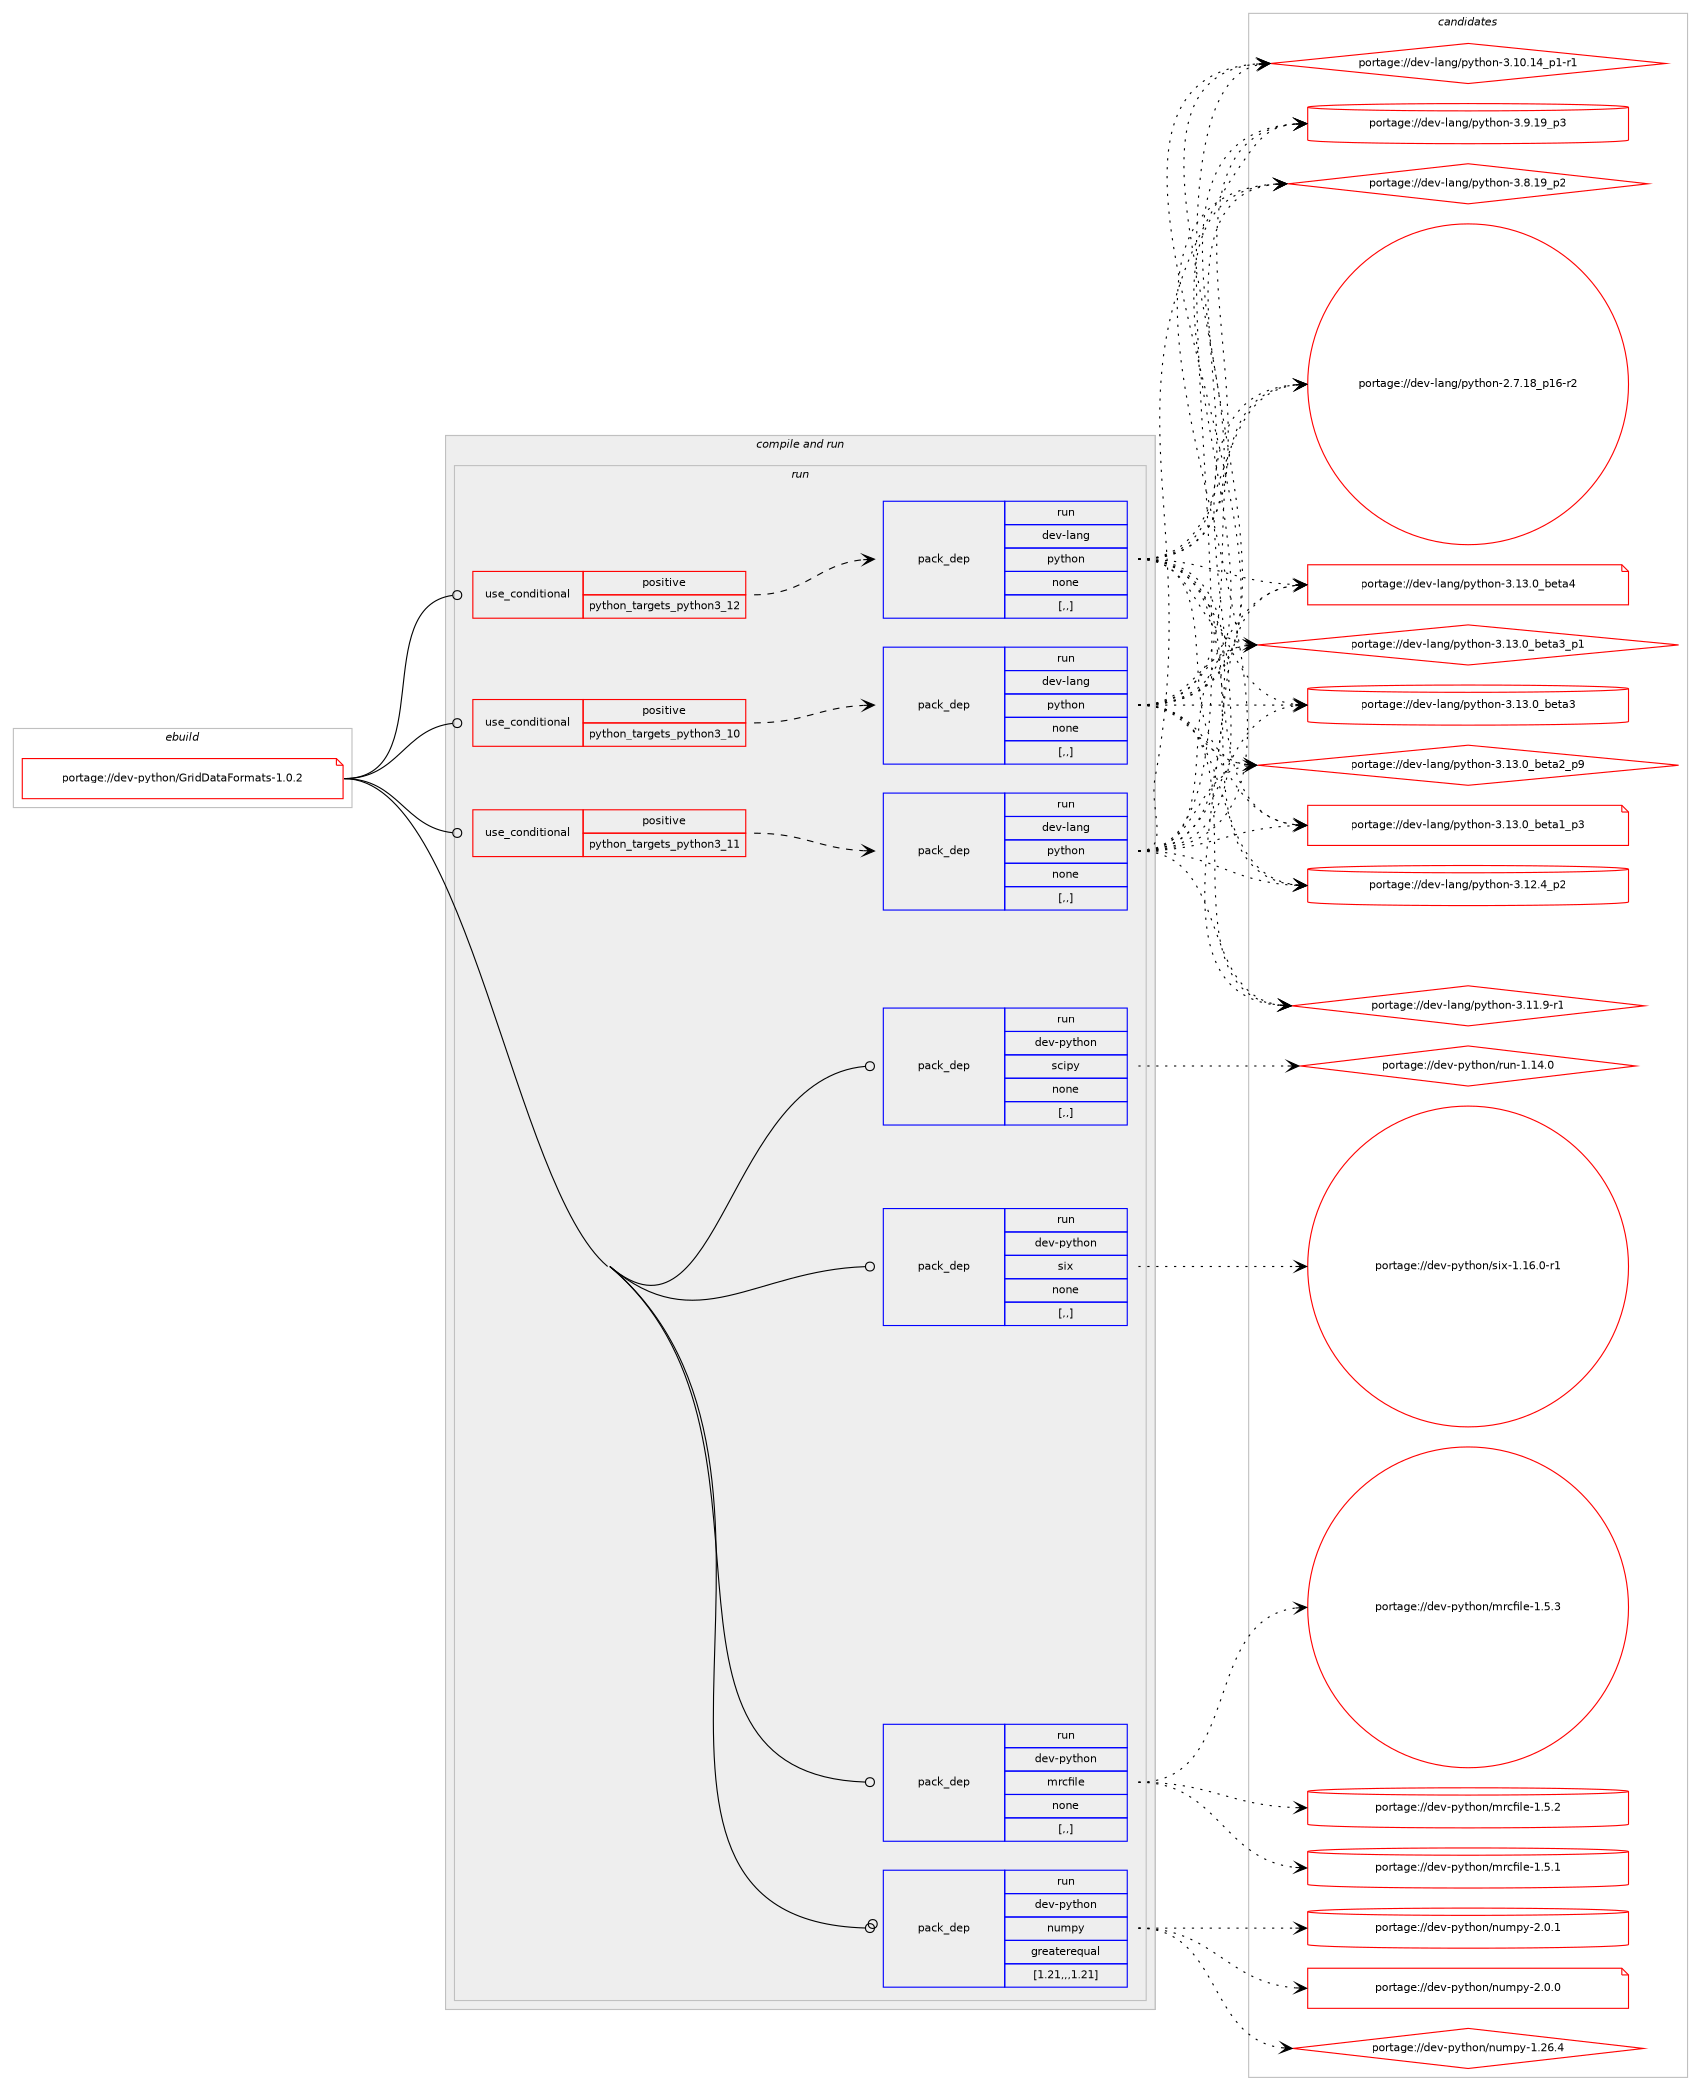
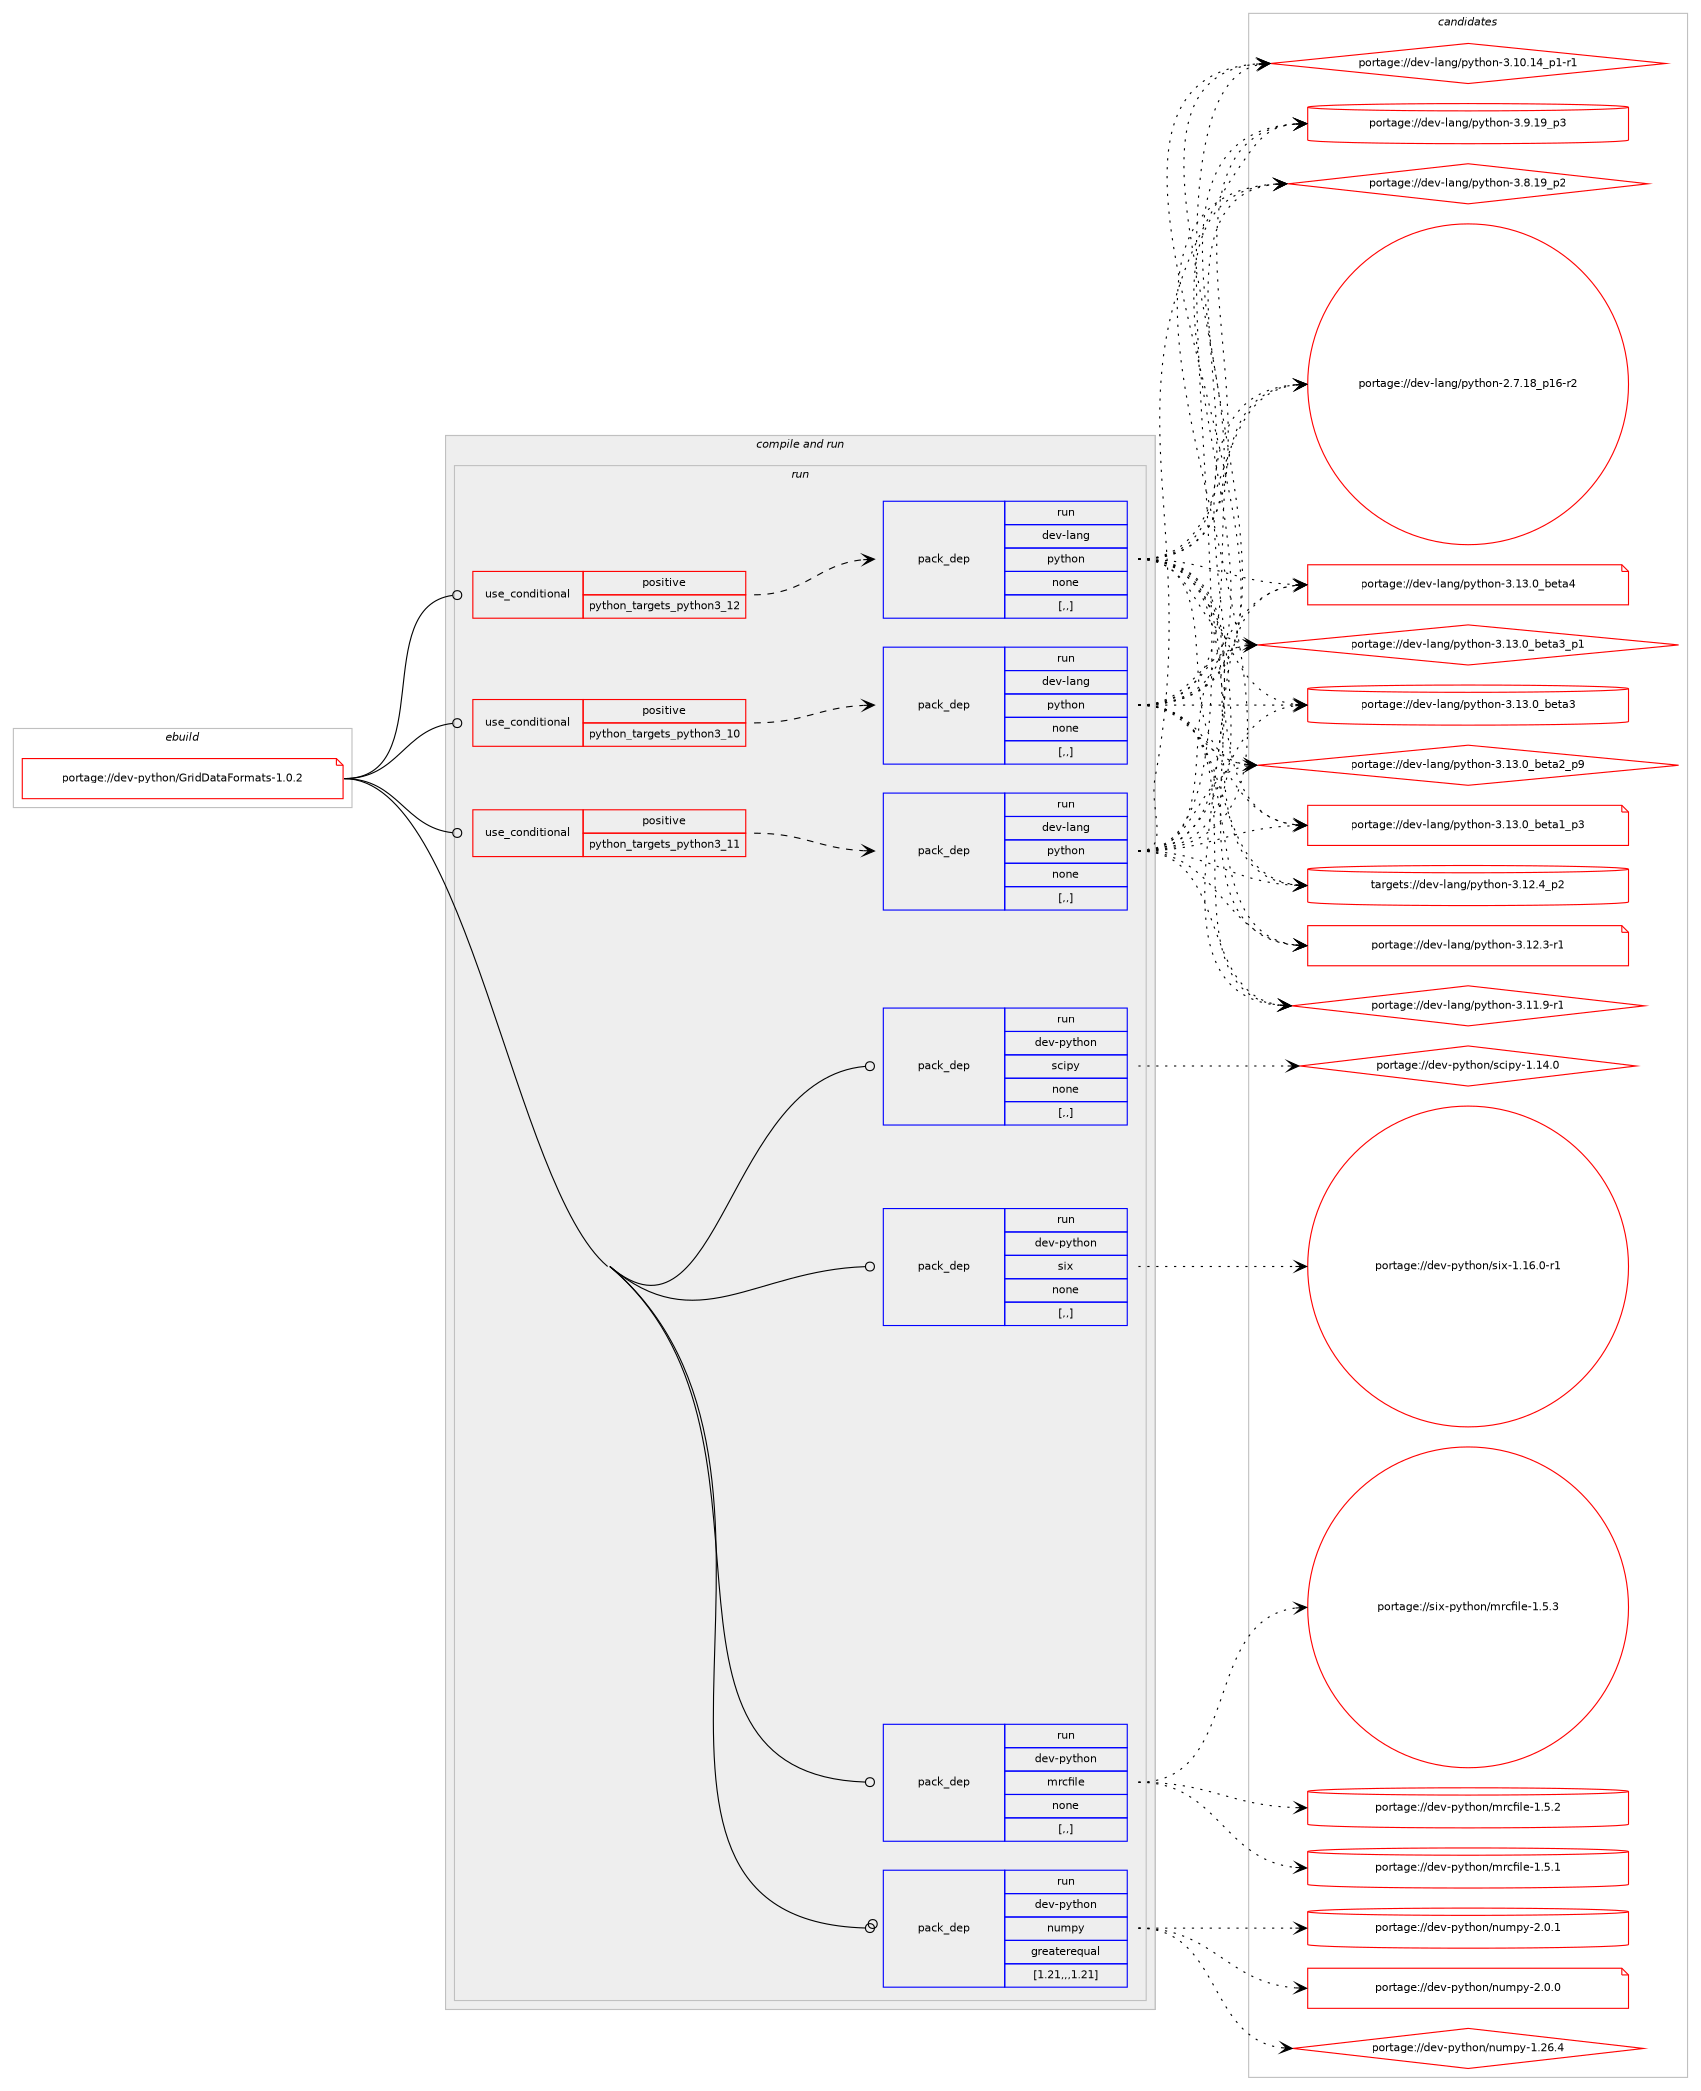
(1468, 886) -> (1468, 886)
none -> (1468, 946)
(1468, 1066) -> (1468, 1066)
(1468, 1607) -> (1468, 1607)
